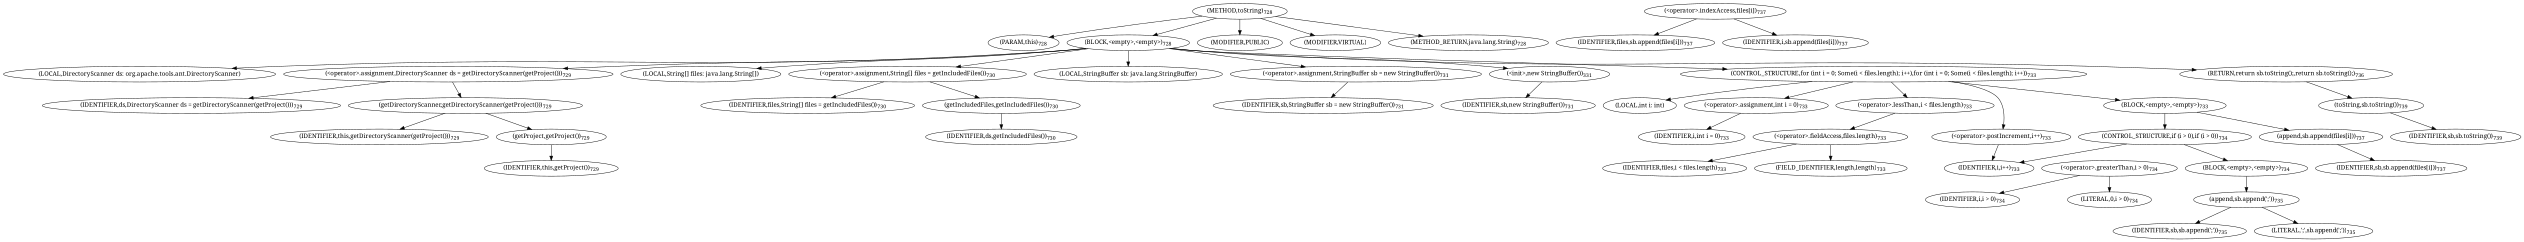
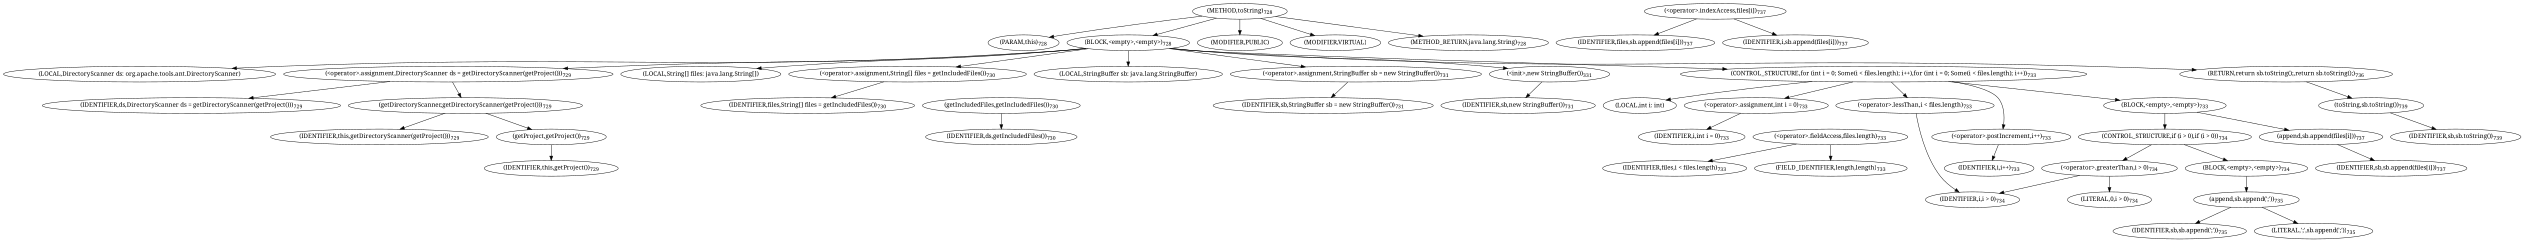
(953, 89) -> none
(1875, 121) -> (1928, 156)
(2075, 153) -> (2139, 152)
